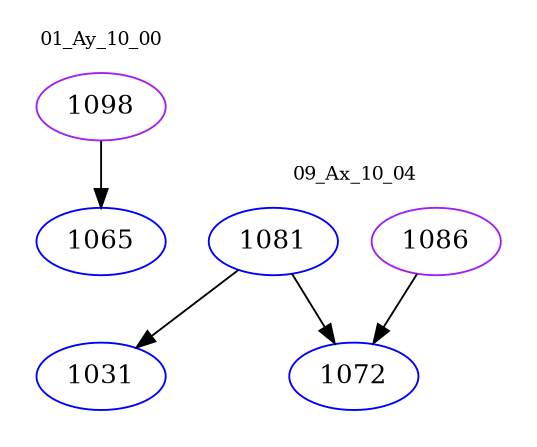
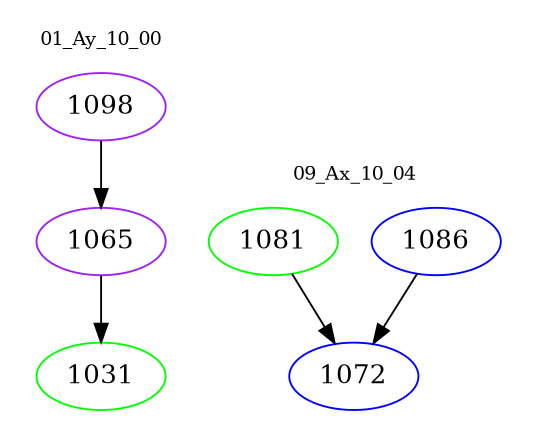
(101, 242) -> (101, 242)
(273, 242) -> (273, 242)
(436, 242) -> (436, 242)
(206, 295) -> (101, 300)
(101, 376) -> (101, 376)
